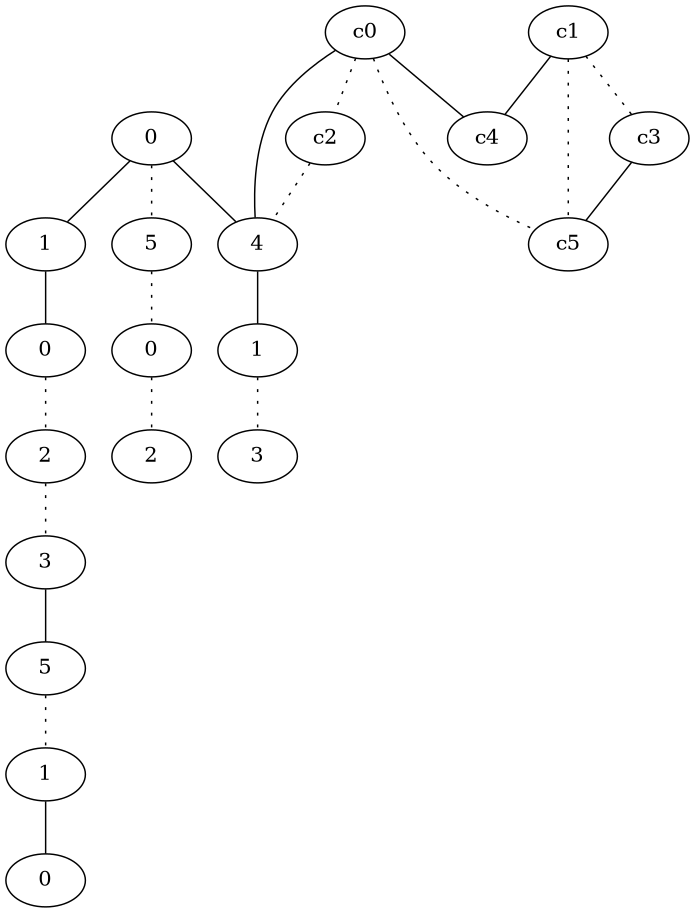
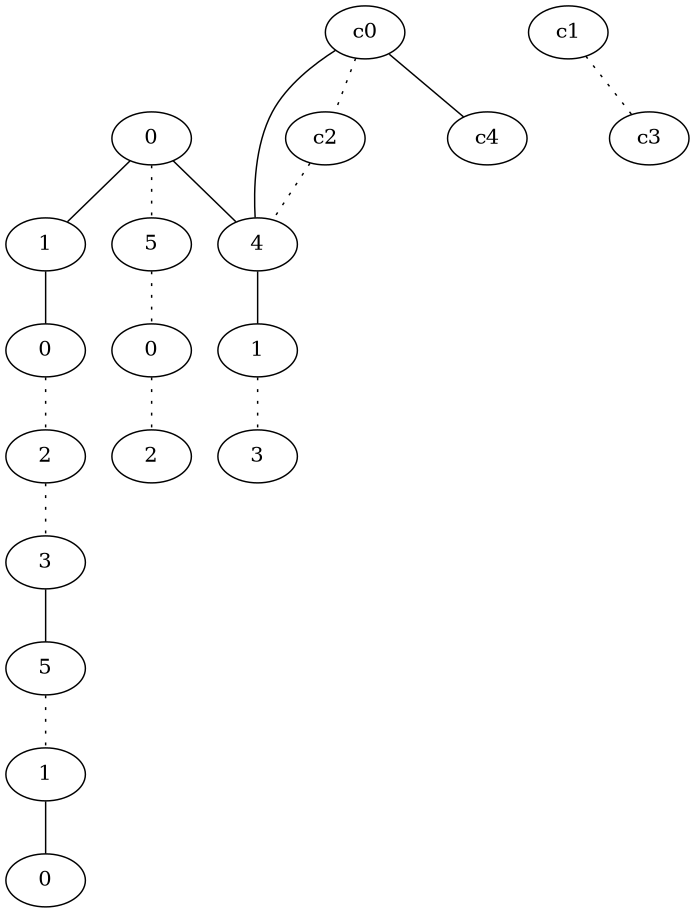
(528, 85) -> none
(568, 244) -> none
